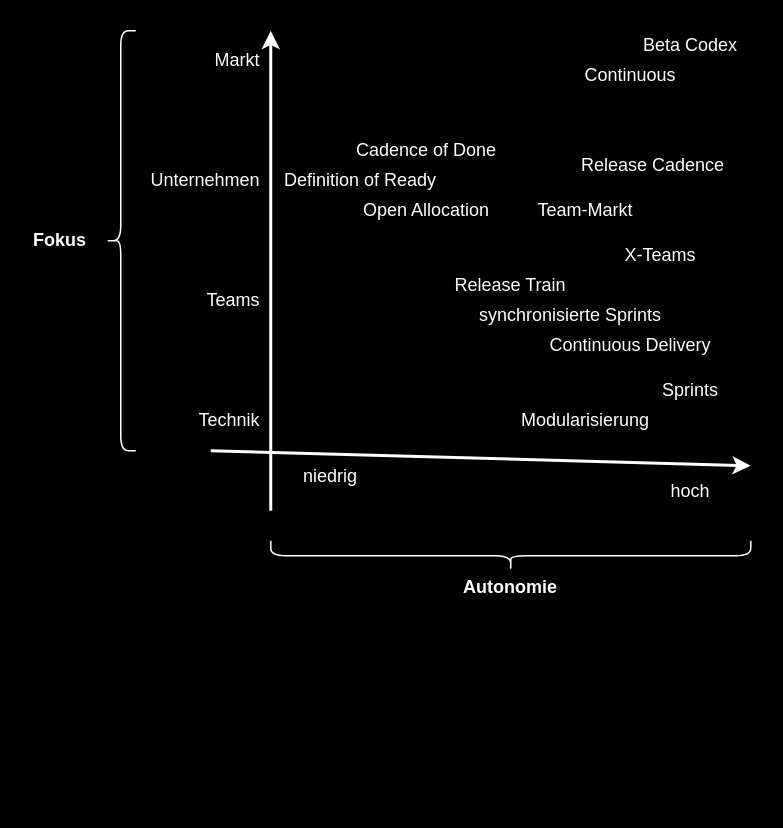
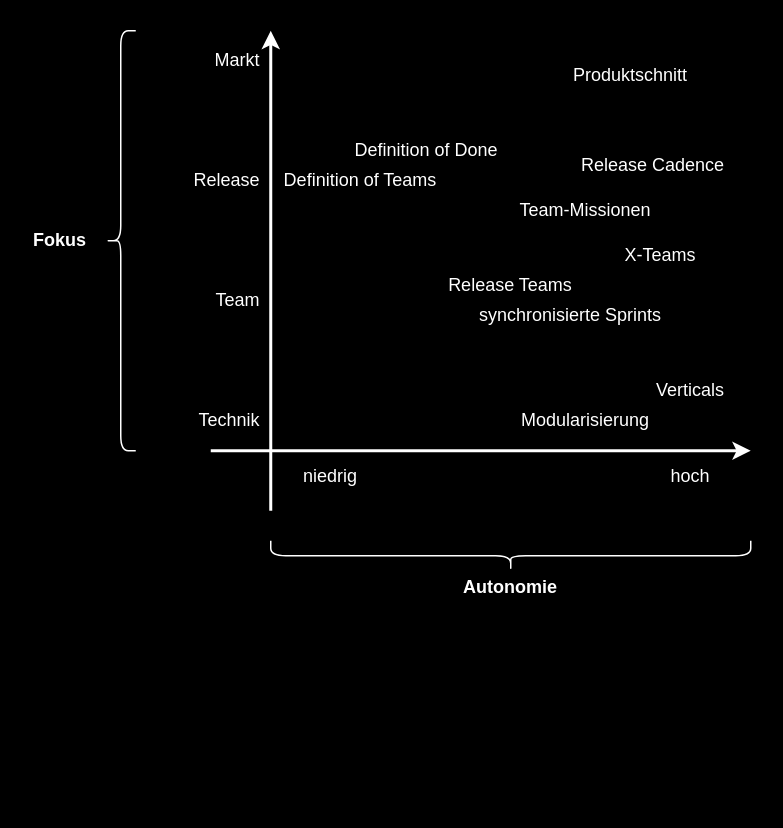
(691, 46) -> none
(631, 76) -> (631, 76)
(427, 151) -> (427, 151)
(206, 181) -> (227, 181)
(361, 181) -> (361, 181)
(427, 211) -> none
(586, 211) -> (586, 211)
(511, 286) -> (511, 286)
(235, 301) -> (240, 301)
(631, 346) -> none
(691, 391) -> (691, 391)
(691, 496) -> (691, 481)
